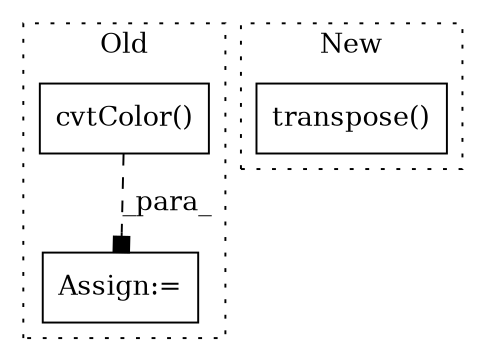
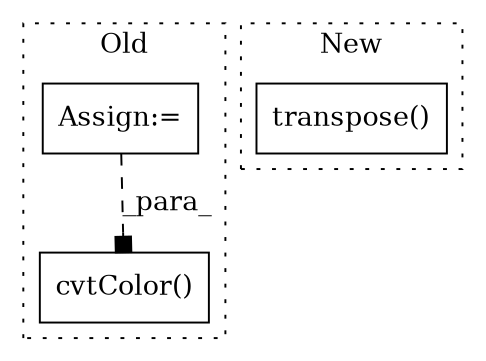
(123, 193) -> (122, 193)
